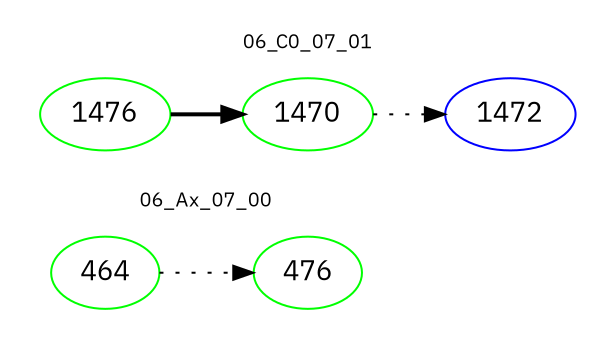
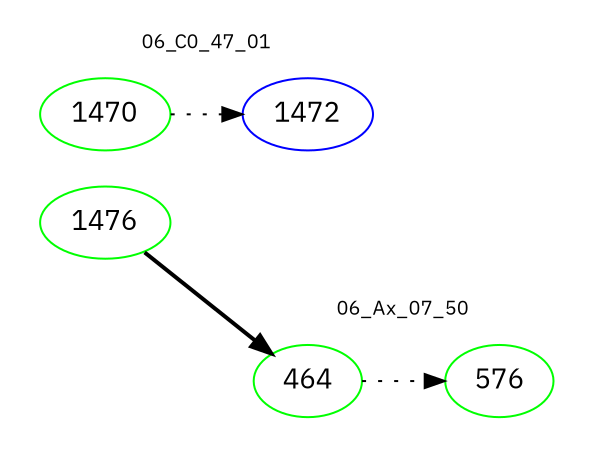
(308, 43) -> (207, 43)
(196, 114) -> (200, 297)
(207, 202) -> (404, 310)
(308, 273) -> (499, 381)
